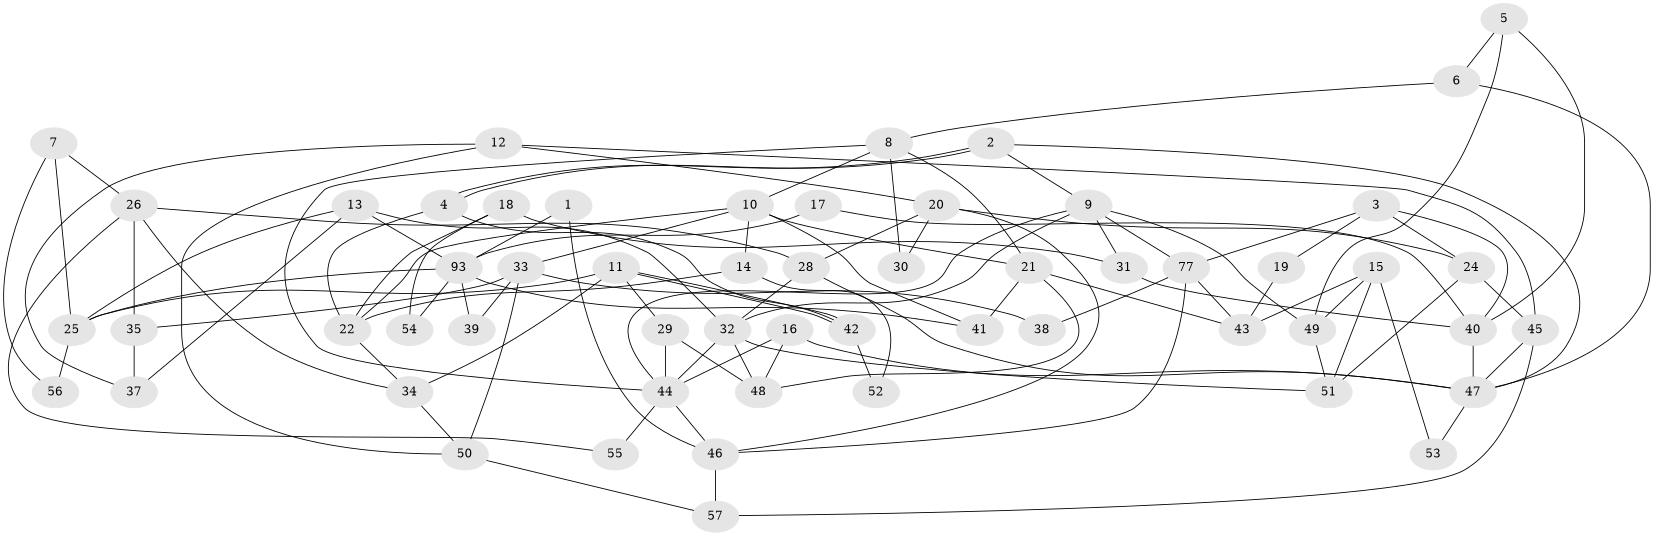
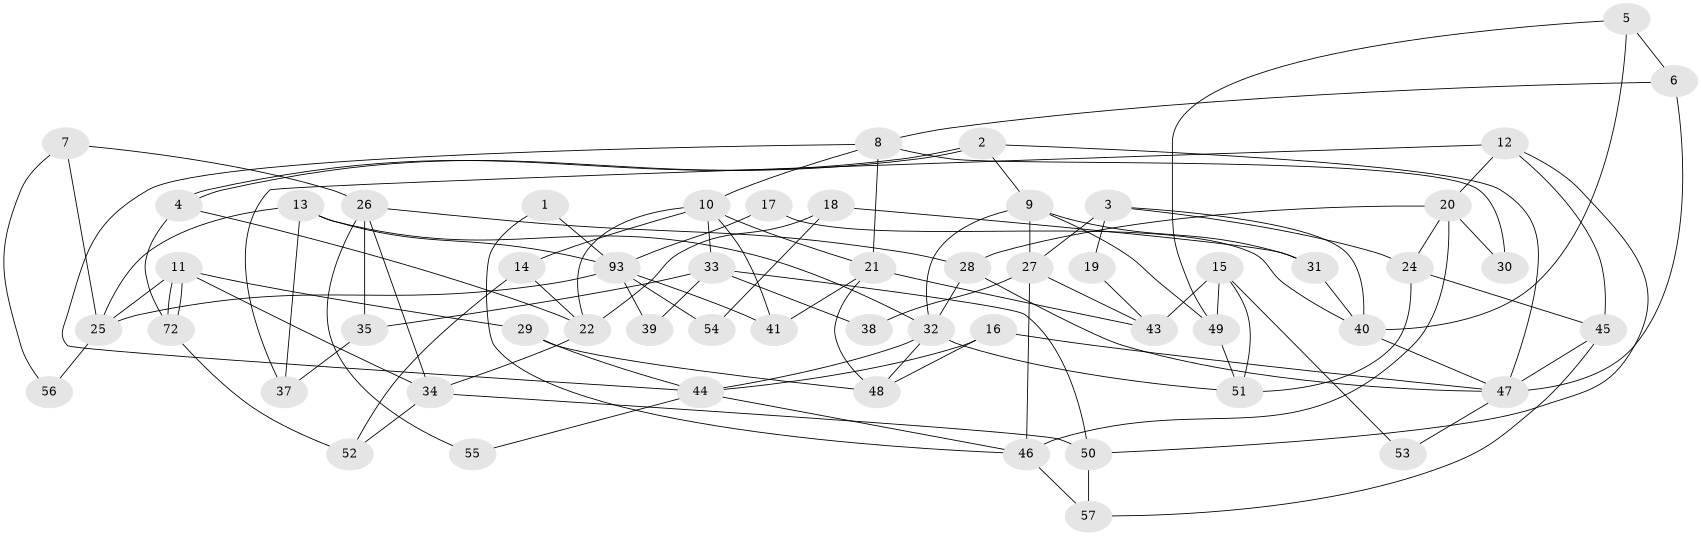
(1186, 268) -> (1030, 268)
(916, 288) -> none
(852, 330) -> (171, 330)
none -> (390, 423)
